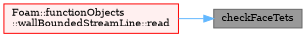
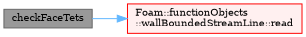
(191, 19) -> (105, 19)
